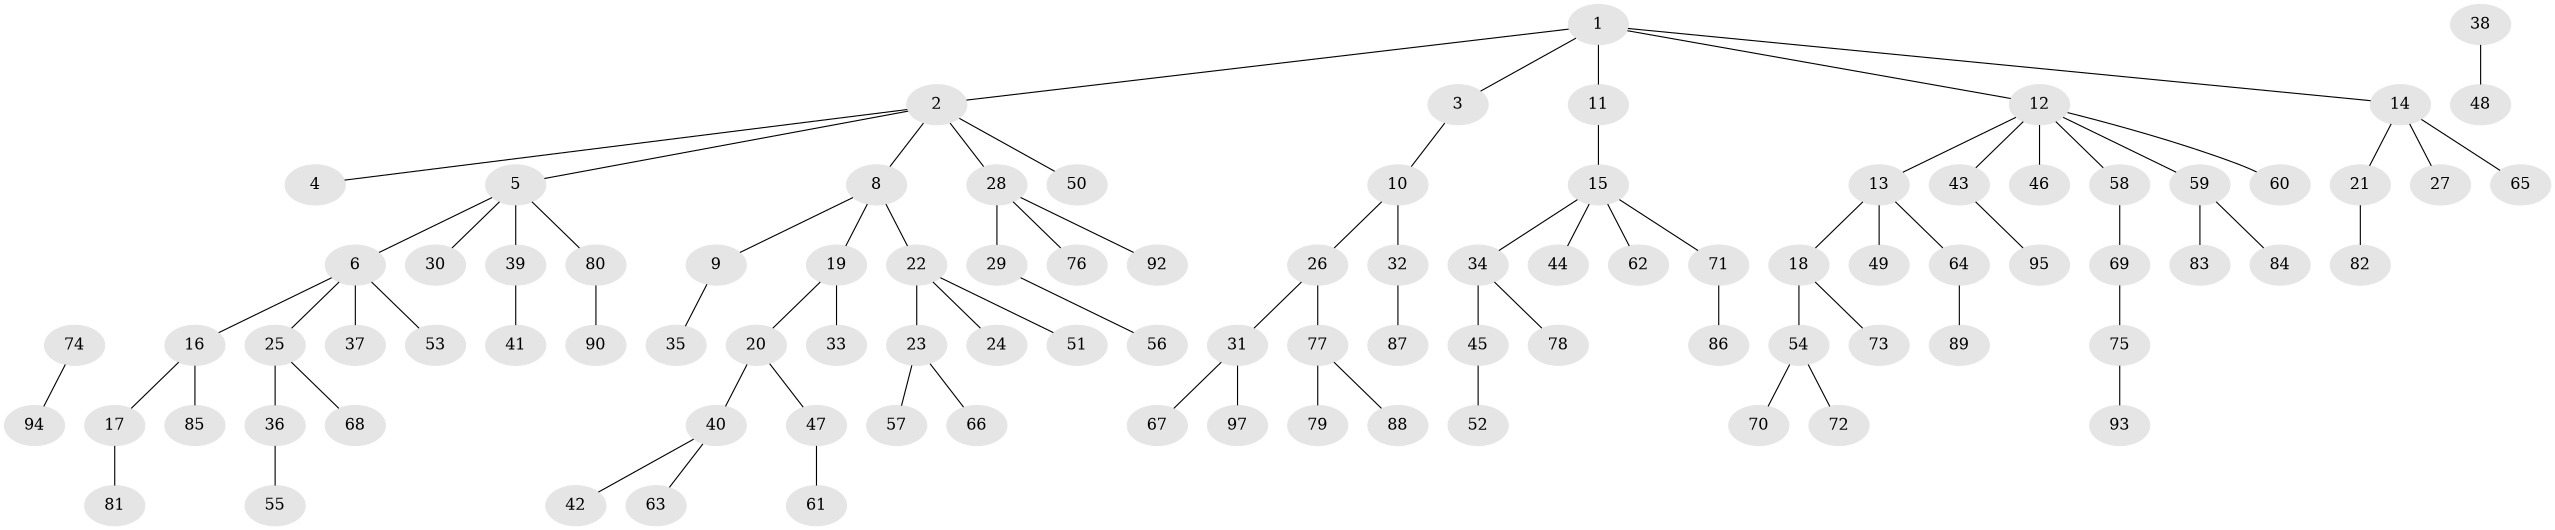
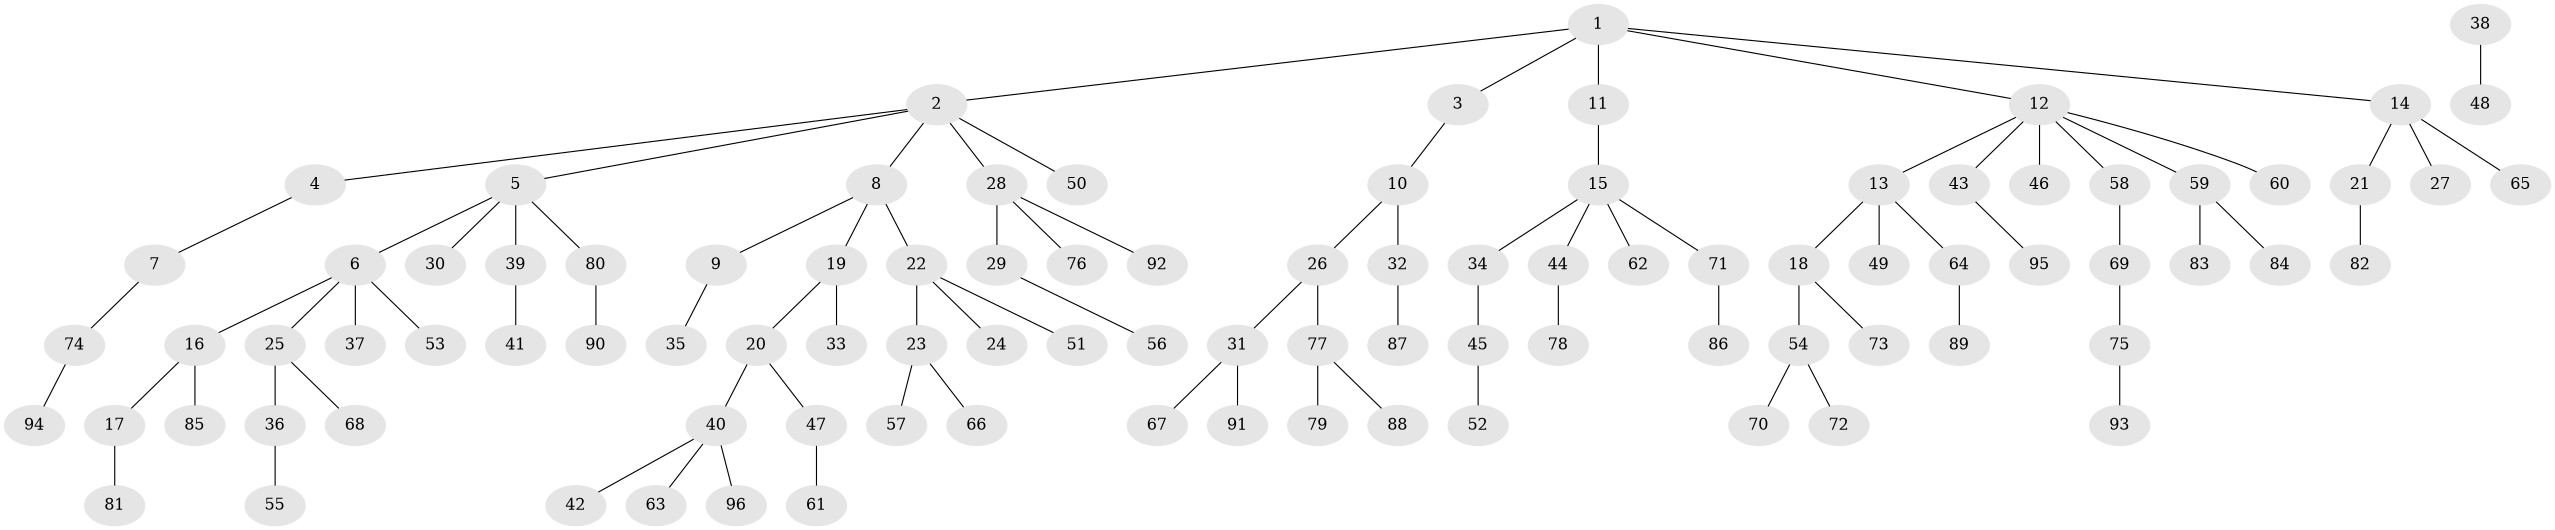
none -> (155, 265)
(1518, 305) -> (1558, 305)
(1238, 426) -> (1238, 426)
none -> (736, 506)
